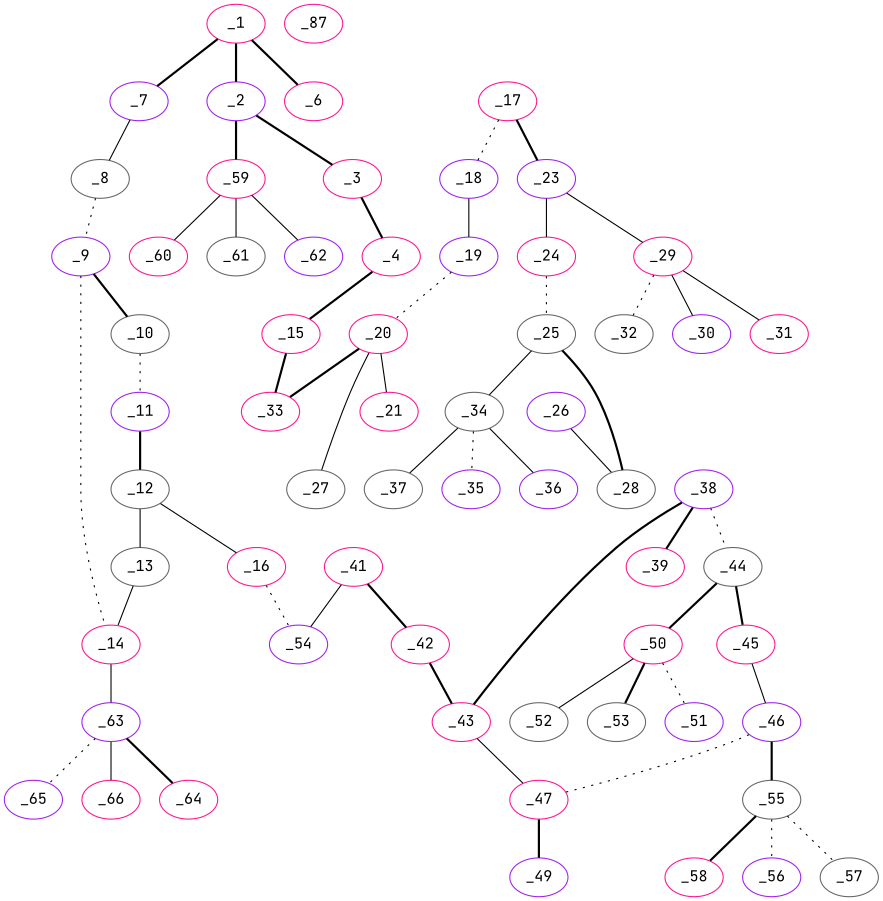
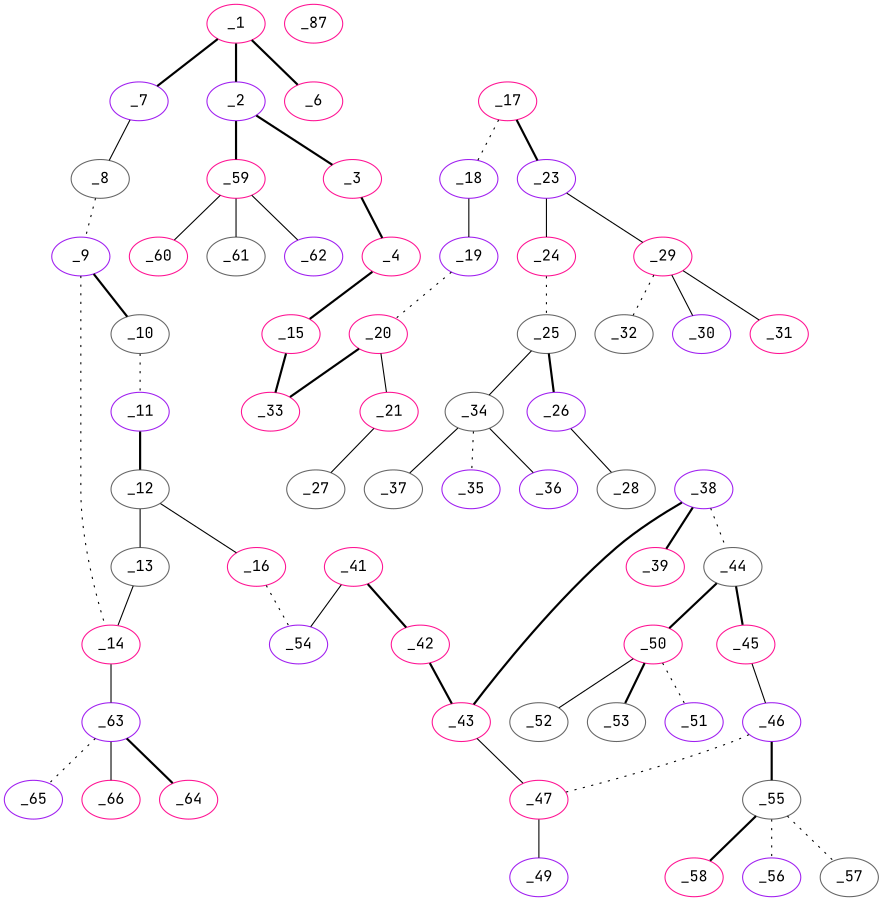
(602, 405) -> (551, 373)
(343, 410) -> (352, 451)
(539, 839) -> (539, 839)
